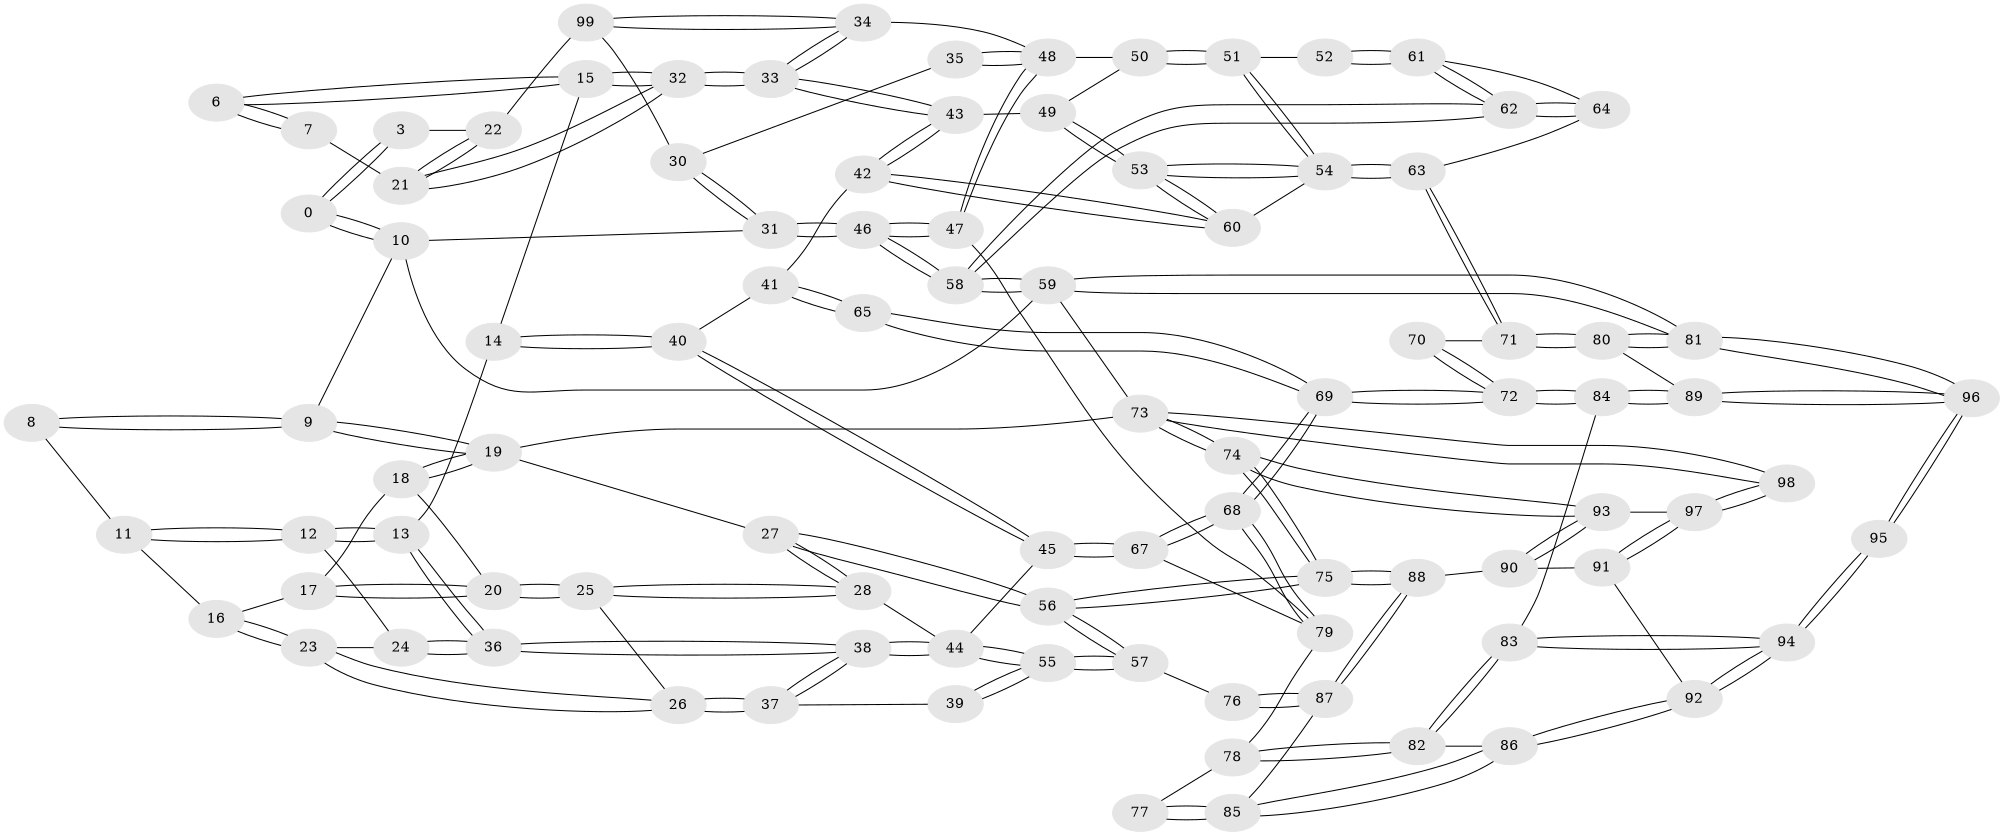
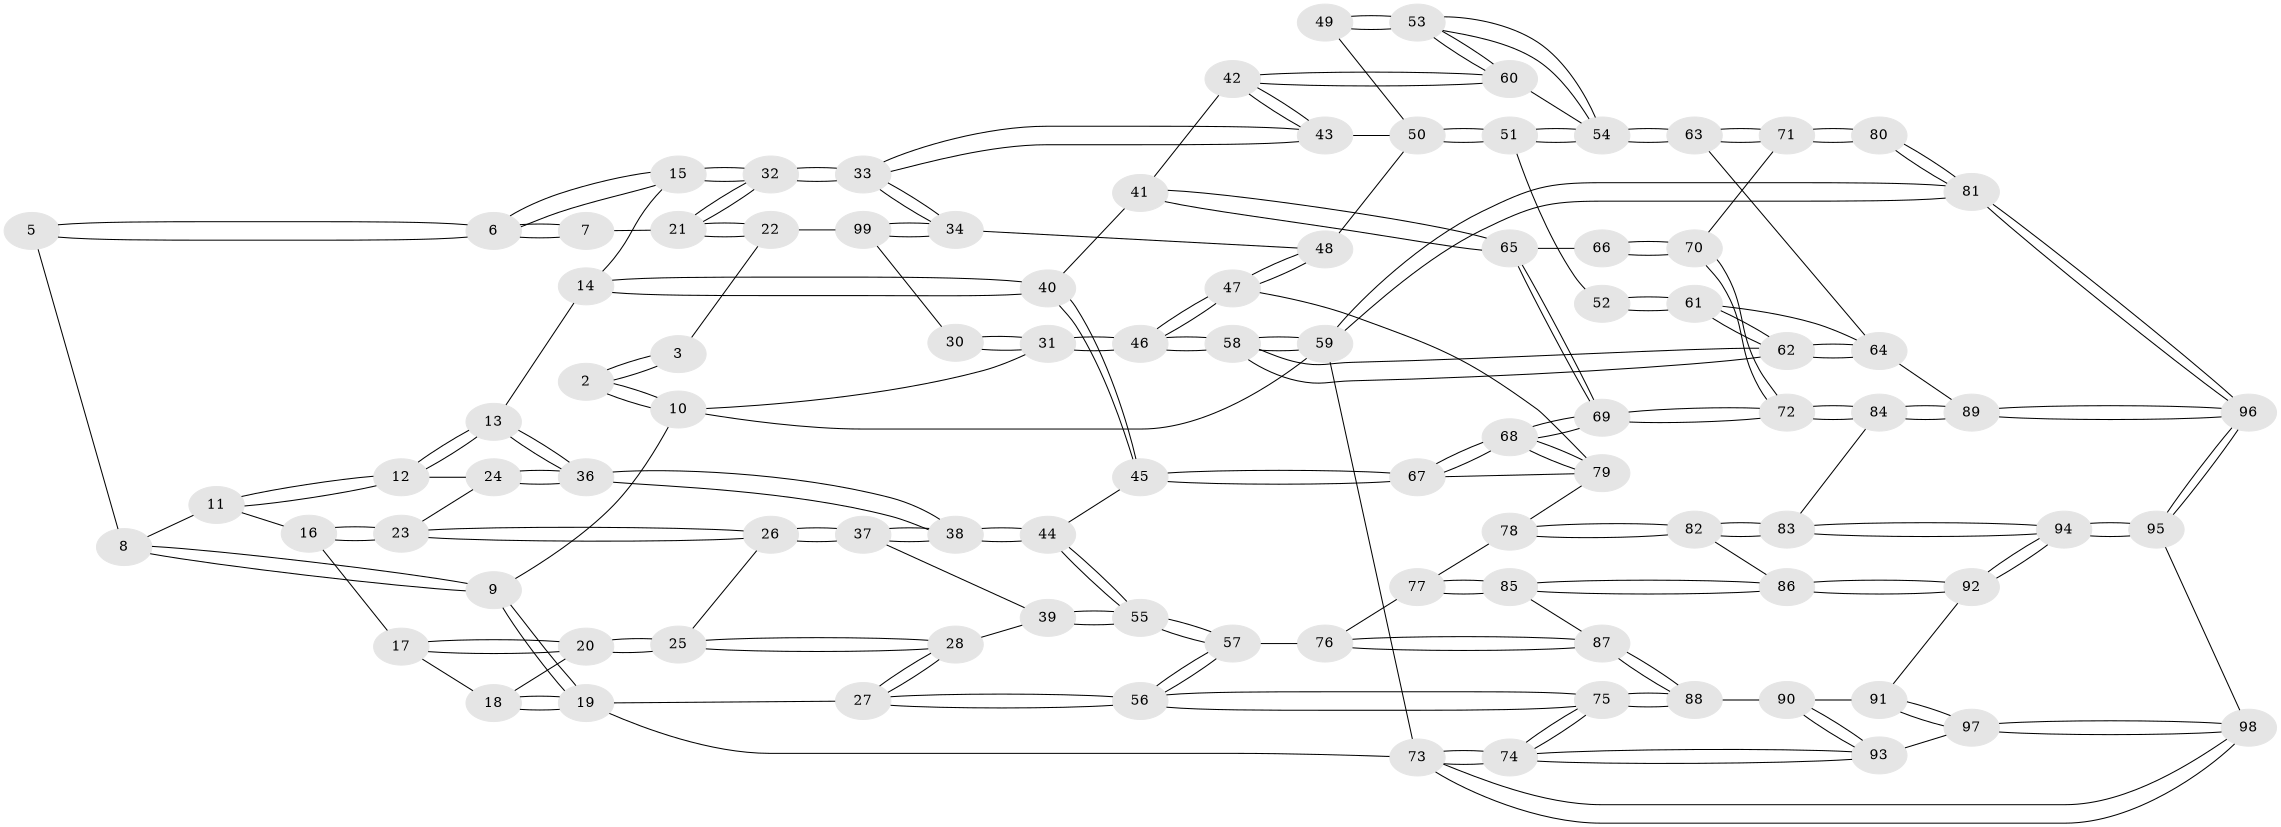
(956, 60) -> none
(1002, 114) -> (1371, 135)
(309, 213) -> (586, 382)
none -> (32, 231)
none -> (1602, 248)
(1649, 369) -> (1926, 382)
none -> (1371, 615)
(909, 620) -> (1002, 631)
none -> (2203, 629)
